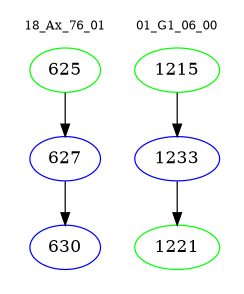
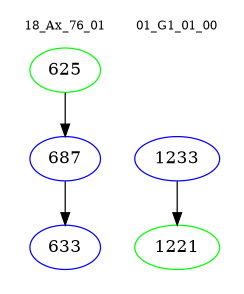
(177, 26) -> (177, 26)
(177, 70) -> none
(65, 159) -> (65, 159)
(65, 247) -> (65, 247)
